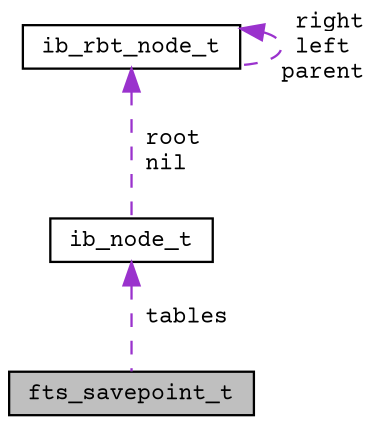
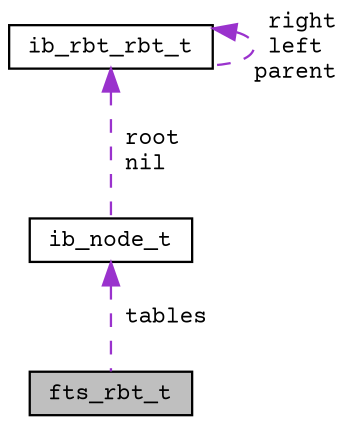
(132, 47) -> (111, 47)
(132, 393) -> (111, 393)
